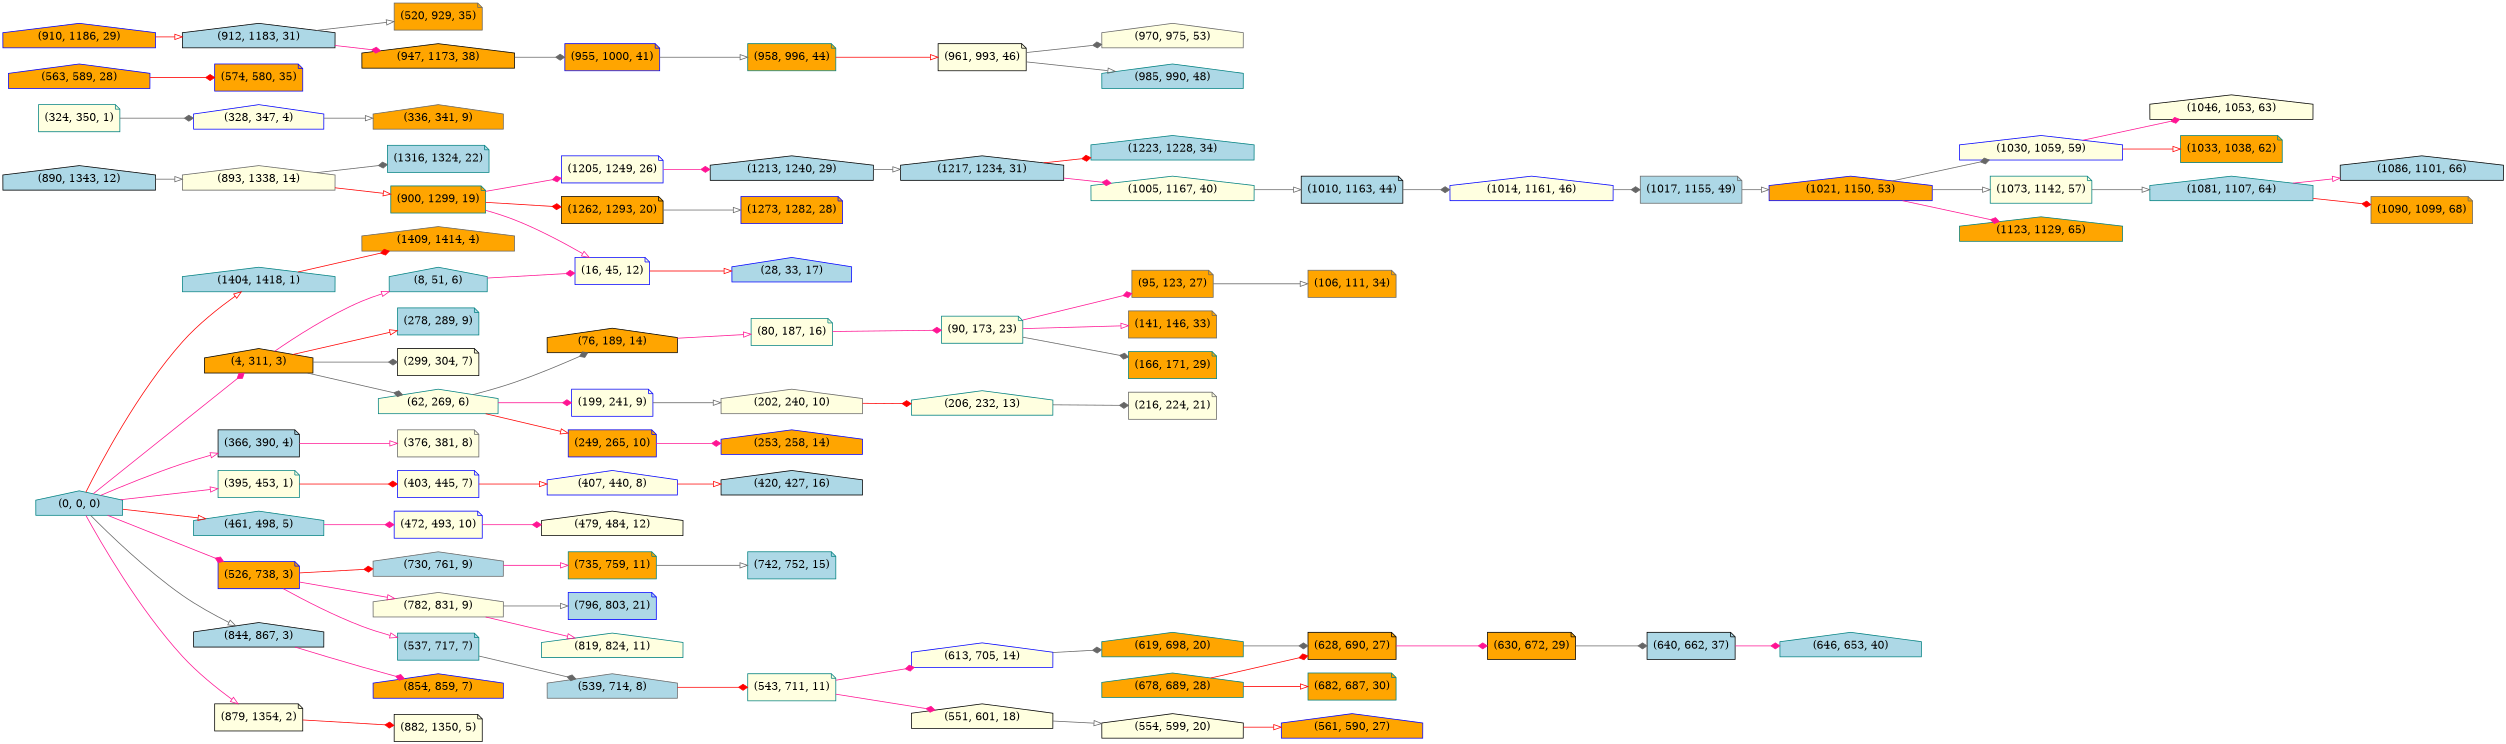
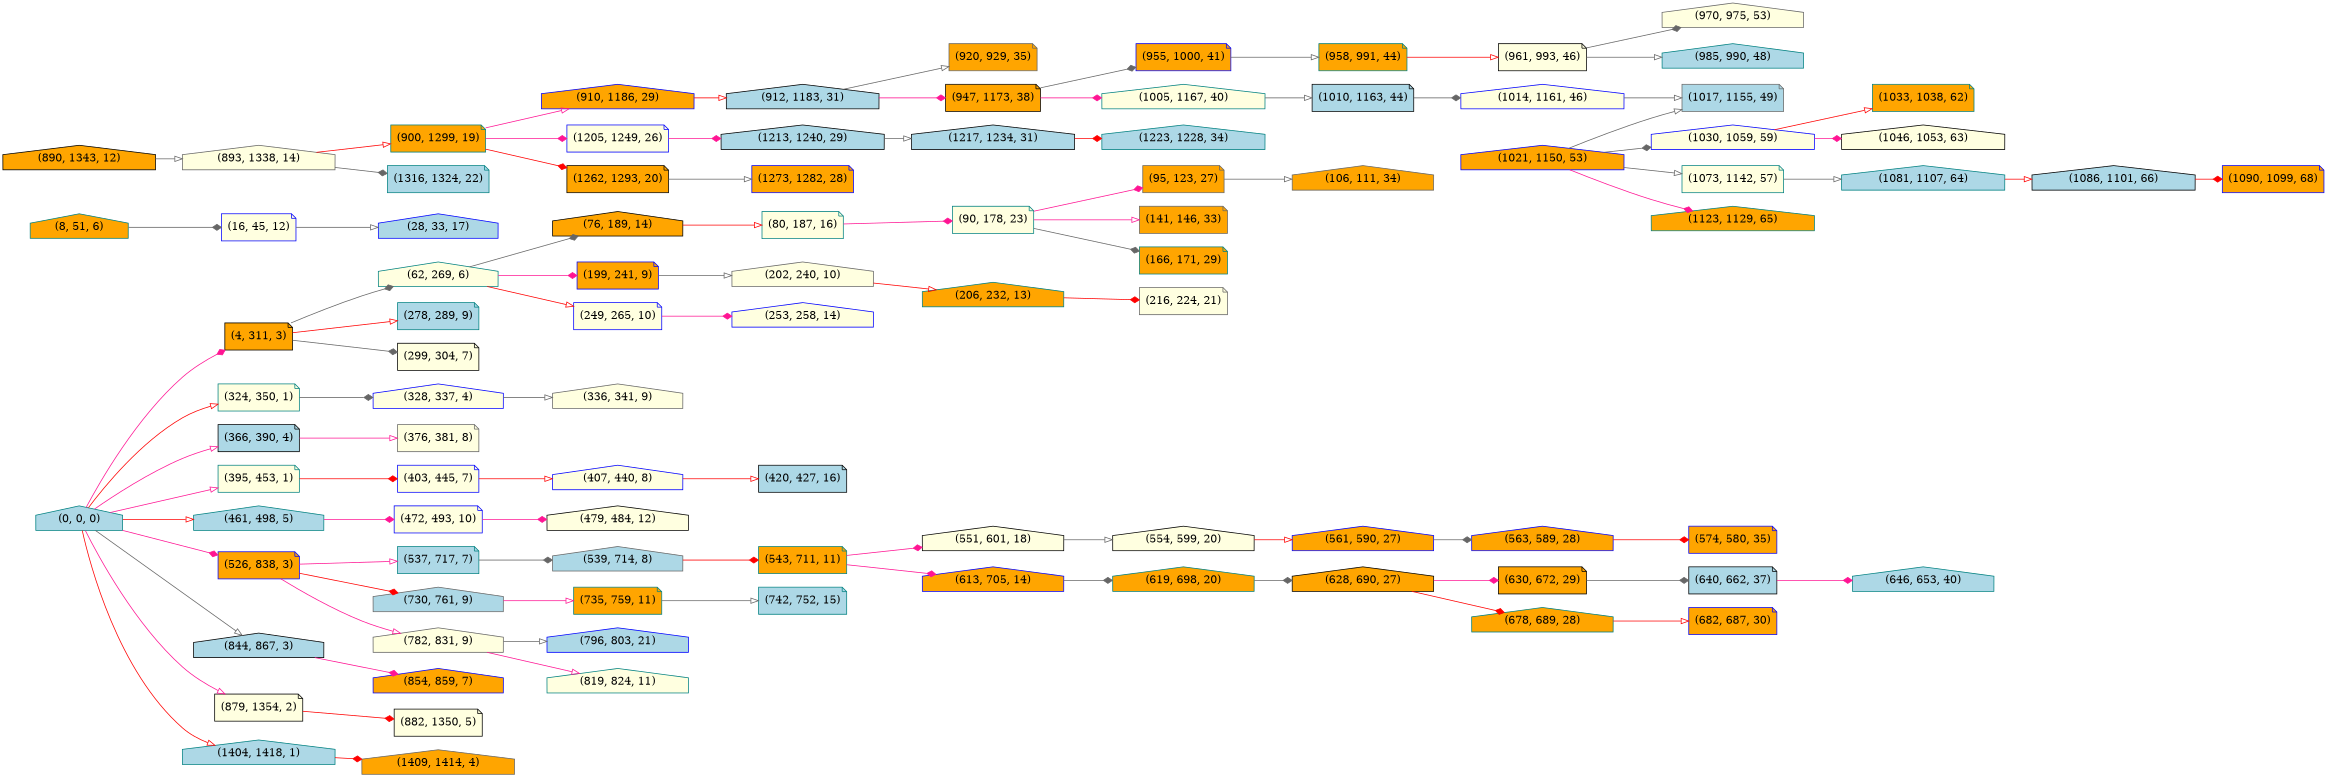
(438, 17) -> (993, 57)
(438, 57) -> (993, 98)
(792, 57) -> (1363, 57)
(259, 118) -> (438, 397)
(438, 118) -> (618, 397)
(79, 179) -> (79, 159)
(1083, 180) -> (1066, 98)
(2313, 181) -> (2015, 179)
(1622, 190) -> (1649, 98)
(1752, 190) -> (1621, 128)
(2337, 201) -> (2204, 179)
(2422, 210) -> (2273, 179)
(536, 229) -> (524, 119)
(687, 271) -> (333, 227)
(526, 276) -> (170, 227)
(438, 281) -> (79, 227)
(1352, 284) -> (1363, 179)
(326, 319) -> none
(982, 330) -> (993, 220)
(710, 336) -> (719, 225)
(259, 362) -> (259, 336)
(612, 403) -> (618, 276)
(882, 403) -> (901, 286)
(982, 404) -> (993, 296)
(1086, 405) -> (1097, 299)
(612, 443) -> (618, 316)
(792, 443) -> (803, 316)
none -> (142, 448)
(792, 484) -> (803, 479)
none -> (1448, 540)
(259, 575) -> (259, 565)
(612, 606) -> (618, 641)
(1352, 646) -> (1363, 580)
(982, 656) -> (993, 580)
(1255, 668) -> (1453, 601)
(792, 687) -> (803, 560)
(1352, 687) -> (1733, 621)
